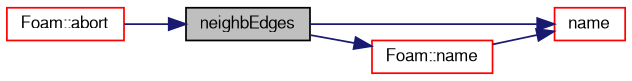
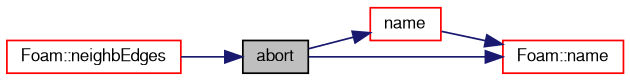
(65, 24) -> (94, 57)
(248, 24) -> (276, 57)
(515, 40) -> (463, 36)
